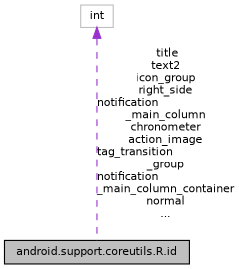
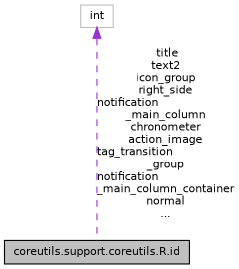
(97, 252) -> (97, 252)
